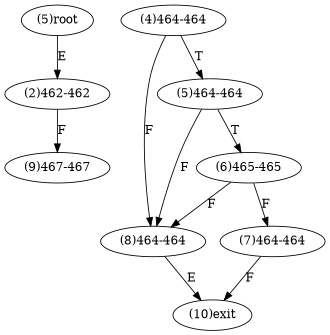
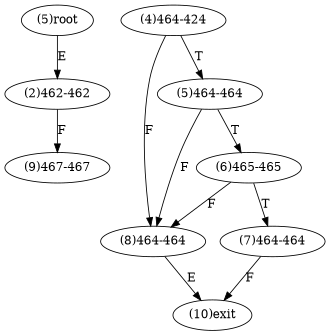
(173, 20) -> (173, 20)
(266, 205) -> (266, 205)
